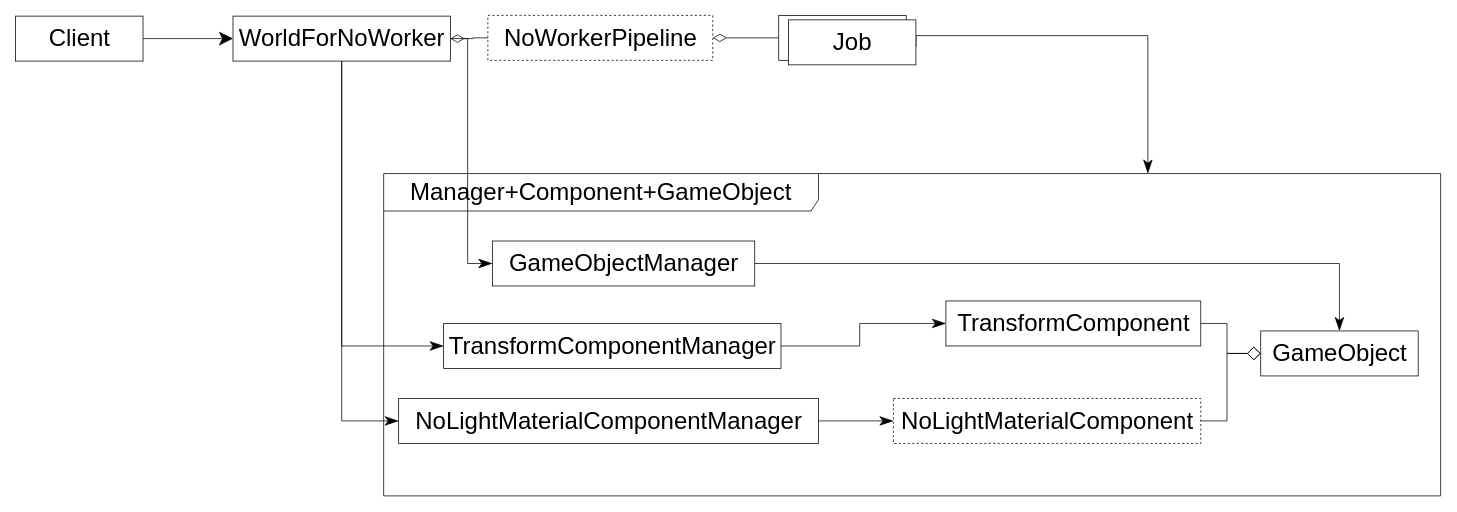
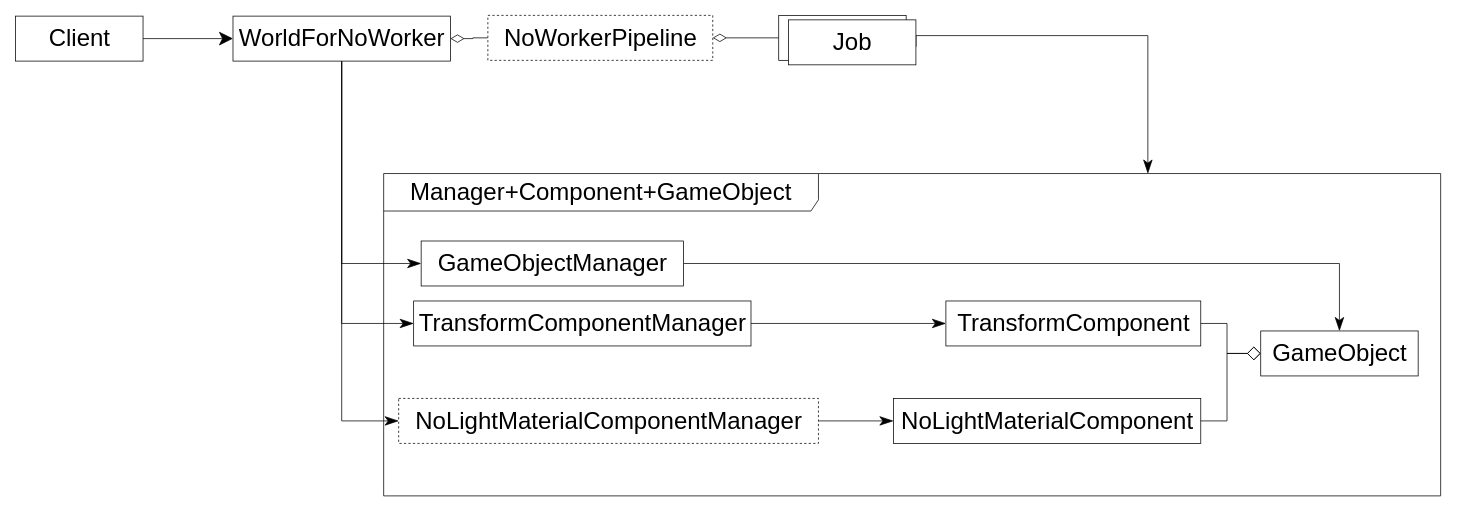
(624, 264) -> (552, 264)
(612, 346) -> (582, 324)
(609, 421) -> (609, 421)
(1047, 421) -> (1047, 421)
